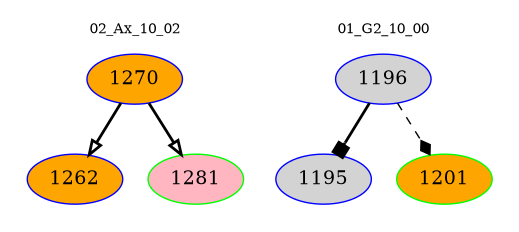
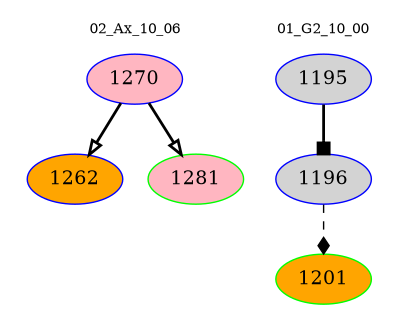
(135, 30) -> (135, 30)
(135, 79) -> (135, 79)
(357, 123) -> (324, 122)
